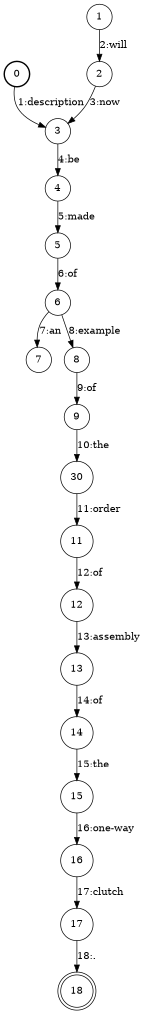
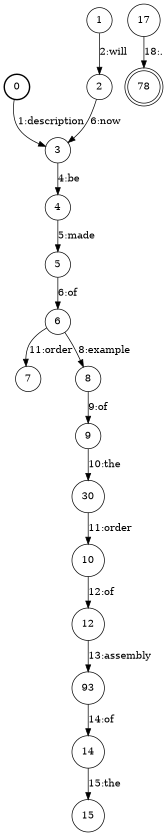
(105, 103) -> (105, 122)
(50, 331) -> (51, 350)
(77, 541) -> (88, 560)
(77, 669) -> (88, 688)
(77, 861) -> none
(77, 991) -> (144, 87)
